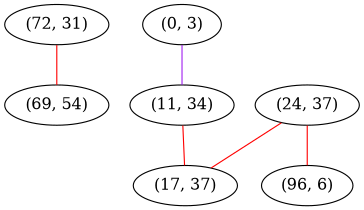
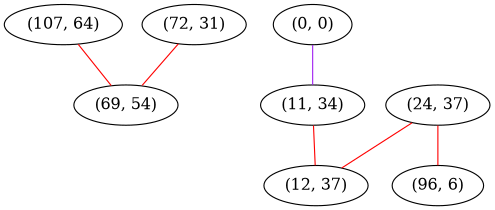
none -> (63, 25)
(182, 25) -> (313, 25)
(185, 186) -> (316, 186)
